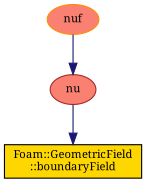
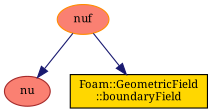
(73, 119) -> (106, 50)
